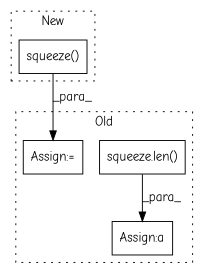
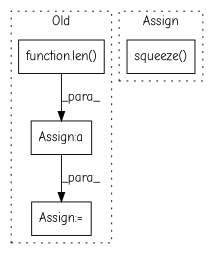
(53, 22) -> (161, 22)
(53, 102) -> (61, 174)
(142, 157) -> (61, 57)
